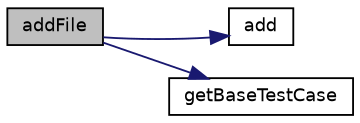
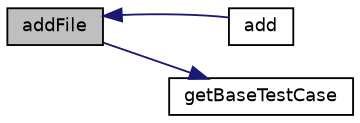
(157, 39) -> (175, 14)
